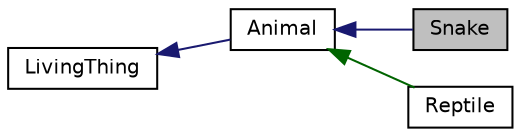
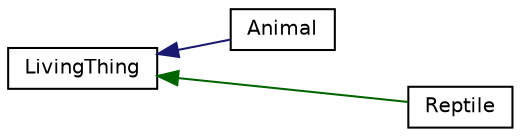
(460, 30) -> none
(381, 73) -> (293, 90)
